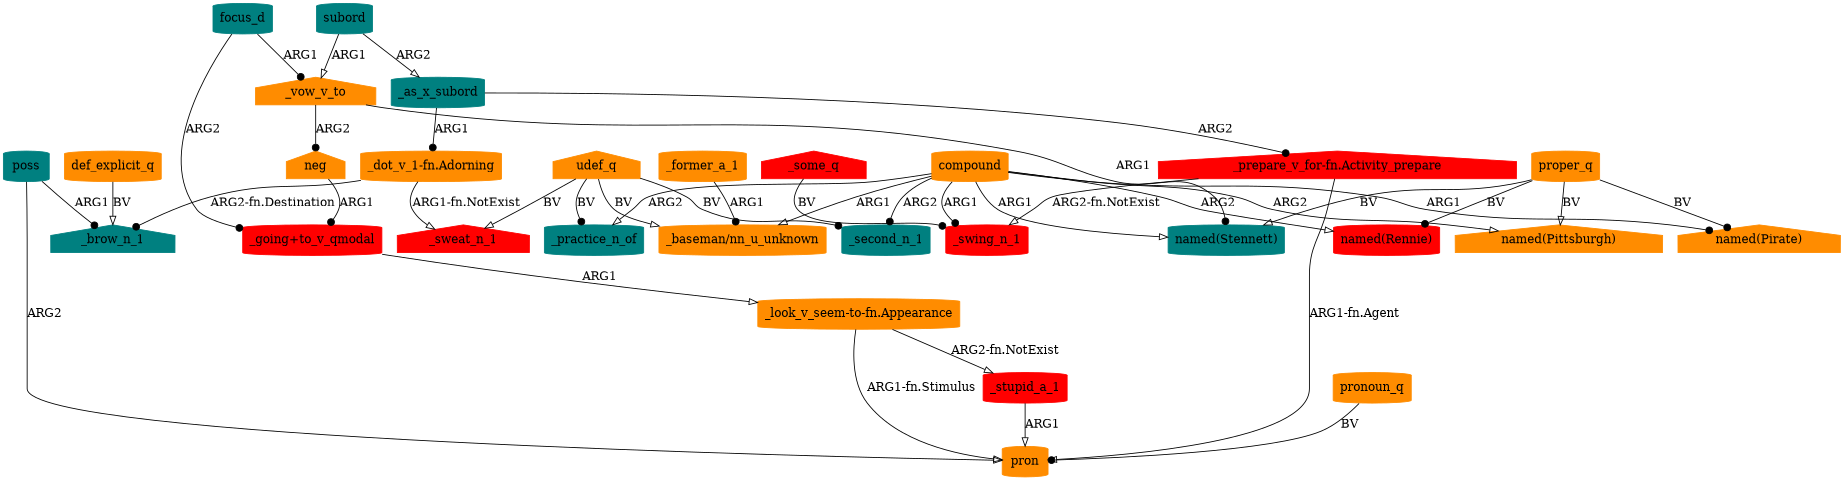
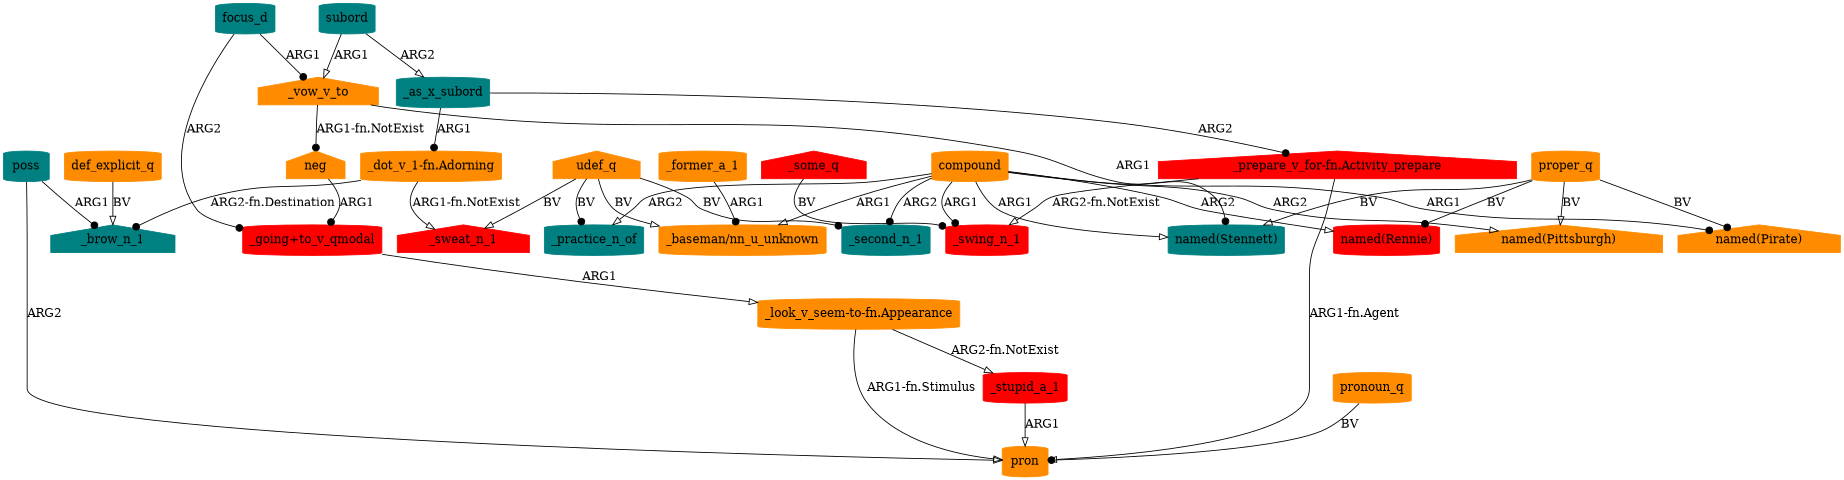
(333, 129) -> (370, 129)
